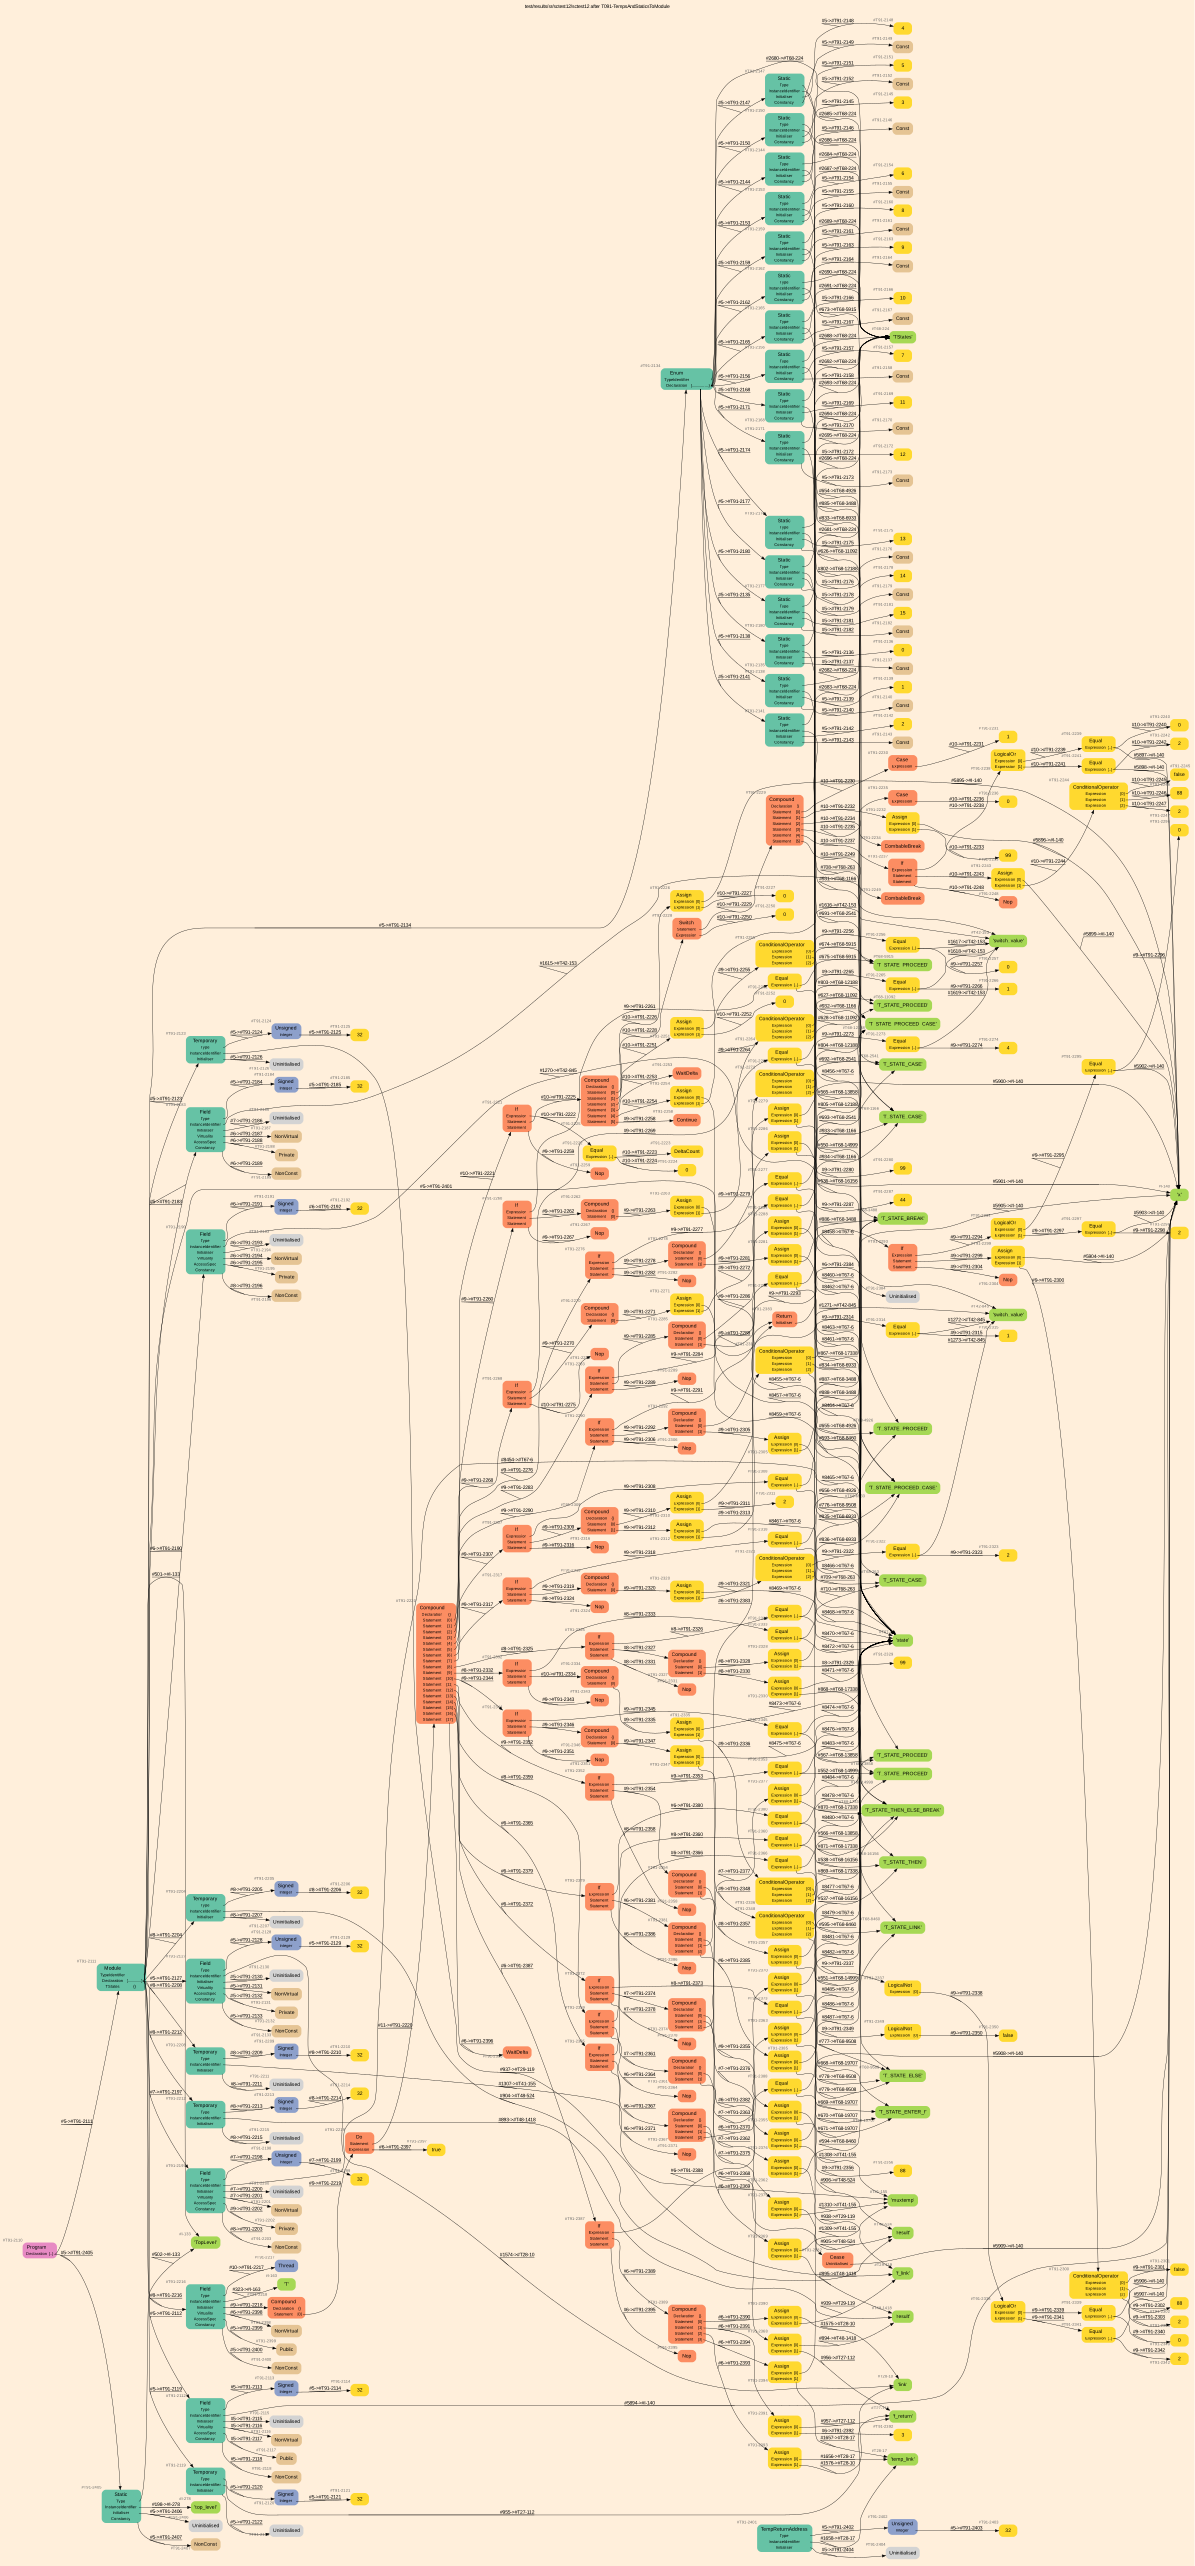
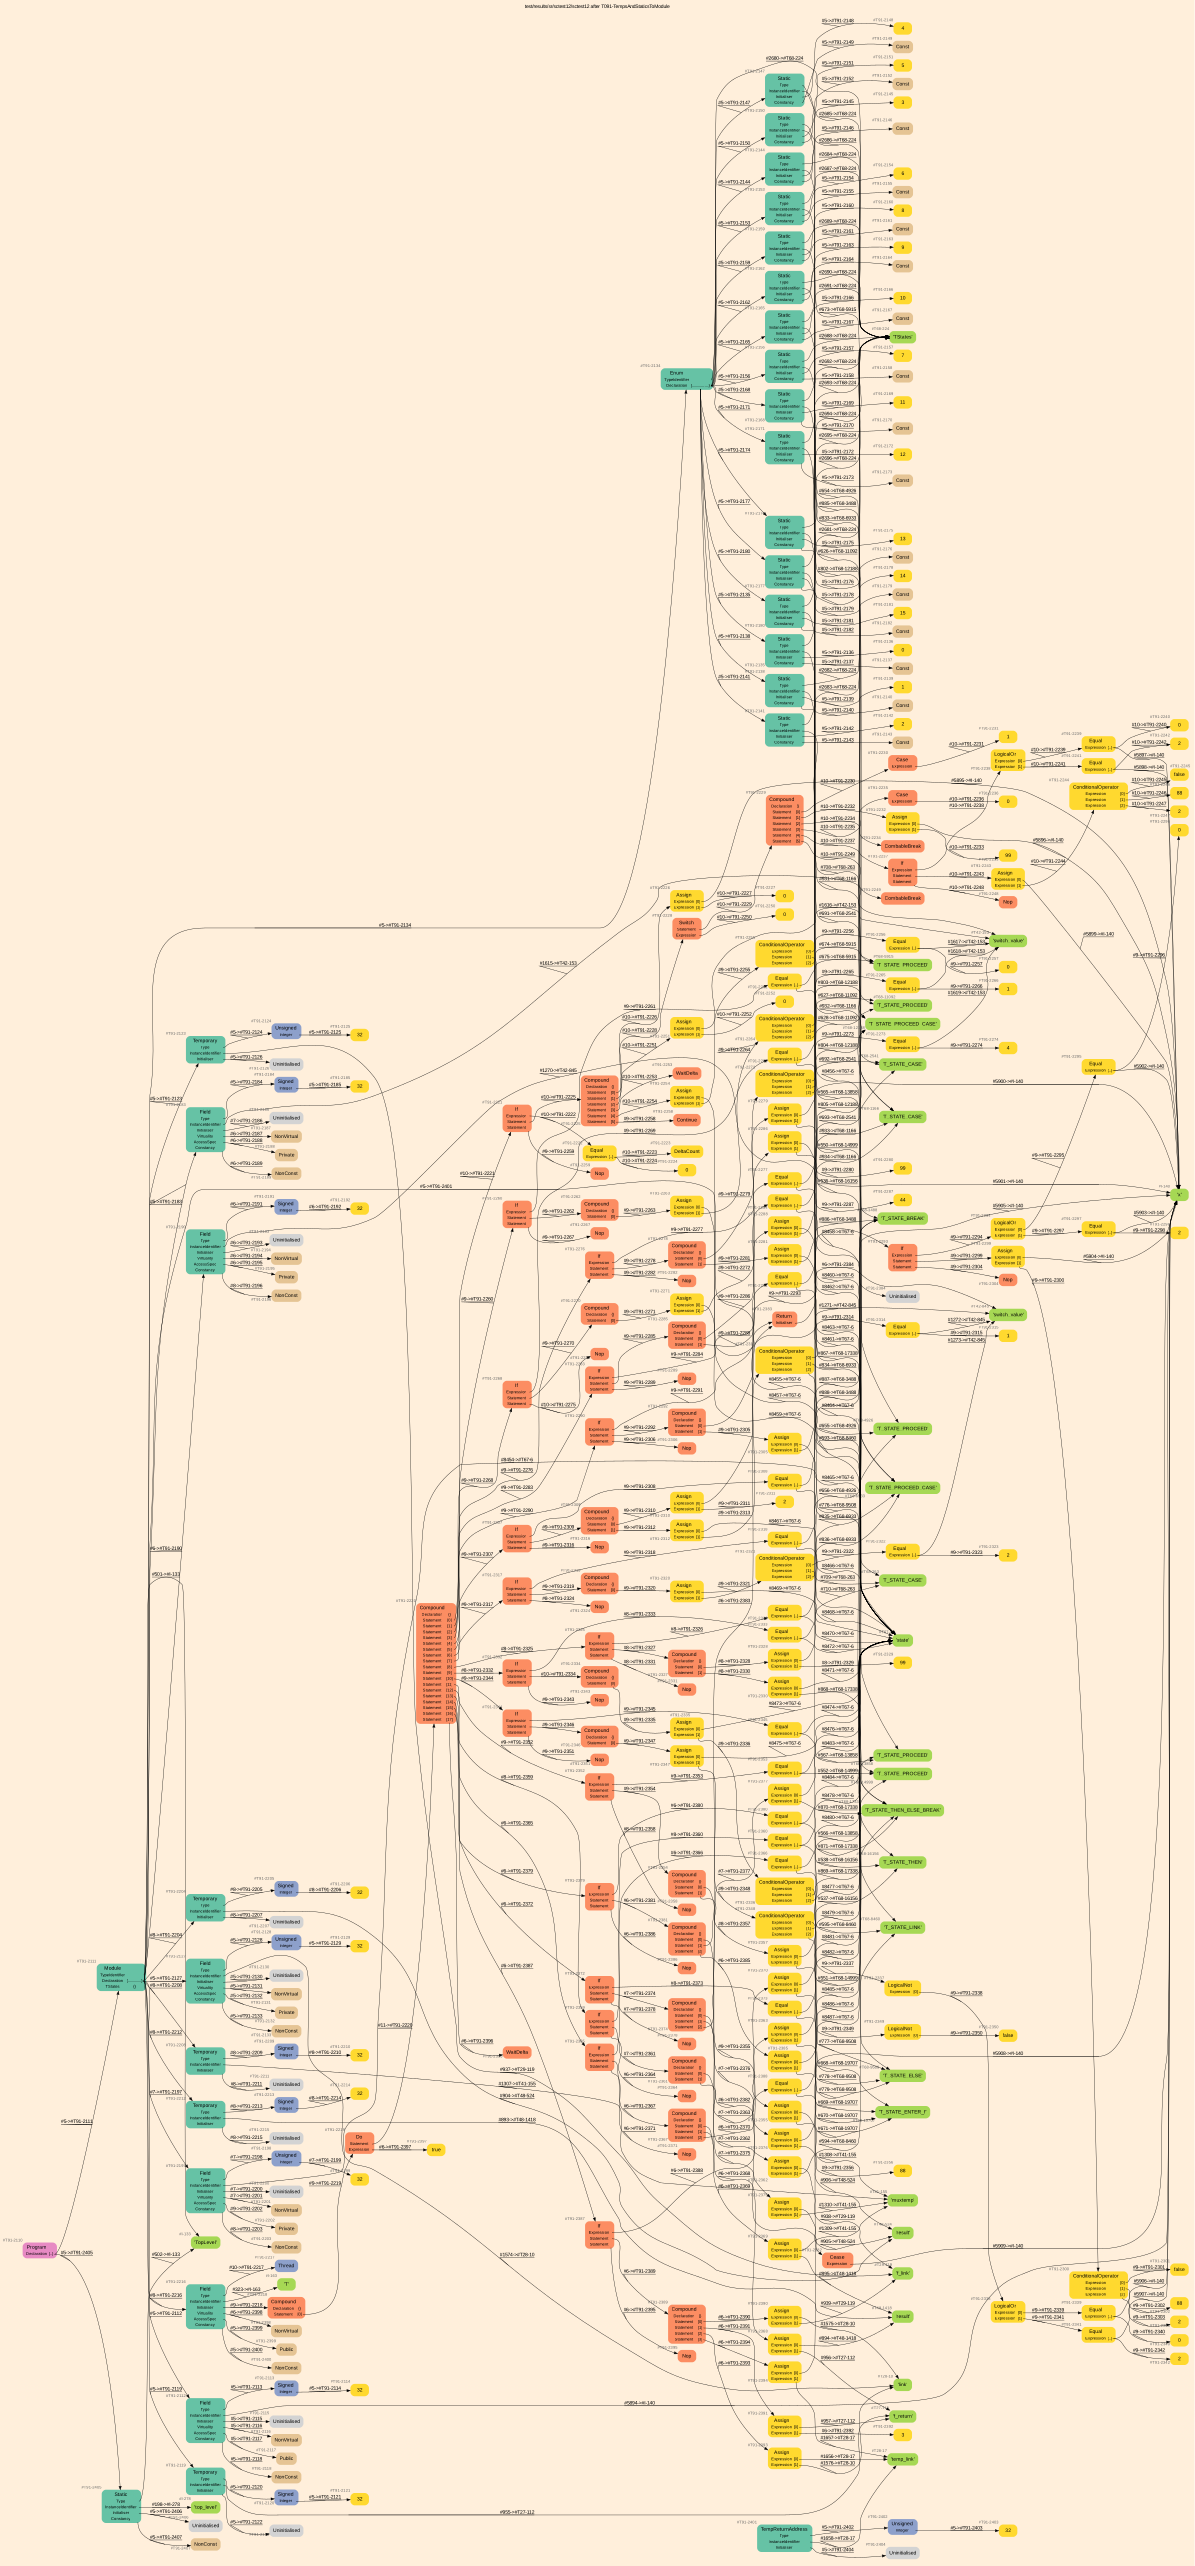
(837, 2264) -> (837, 2264)
